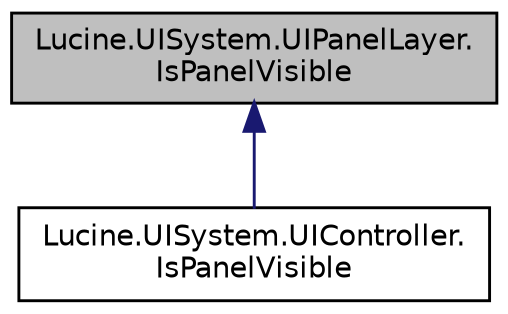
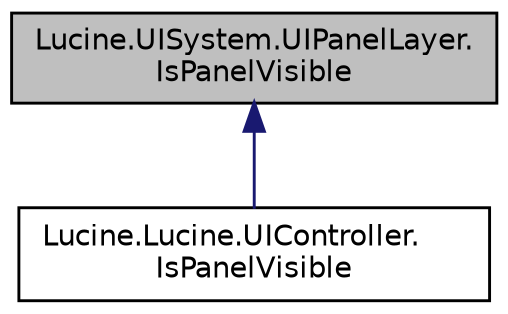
(254, 254) -> (254, 254)
